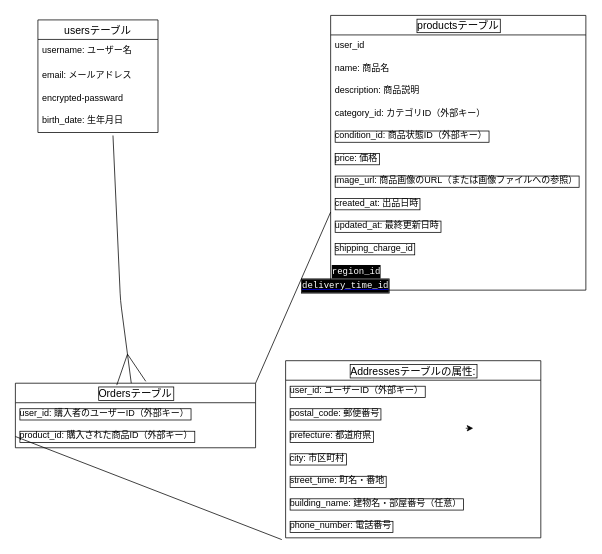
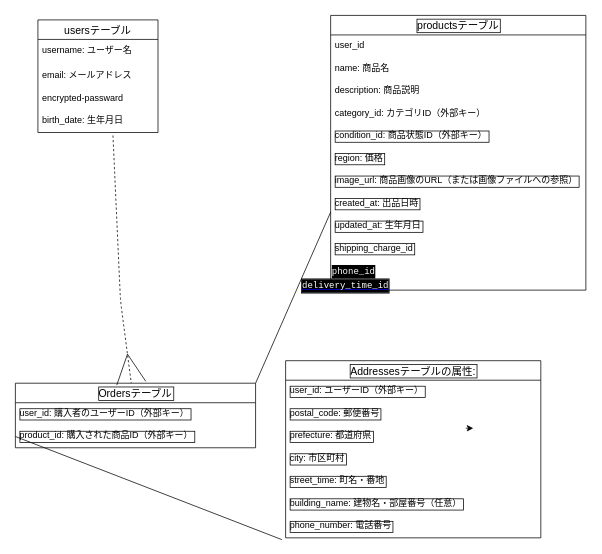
(358, 158) -> (360, 158)
(389, 225) -> (380, 225)
(118, 257) -> (118, 257)
(352, 271) -> (351, 271)
